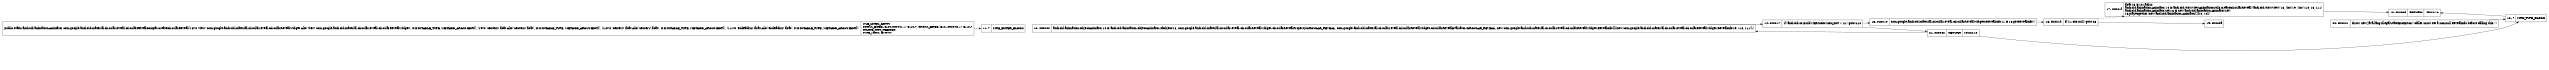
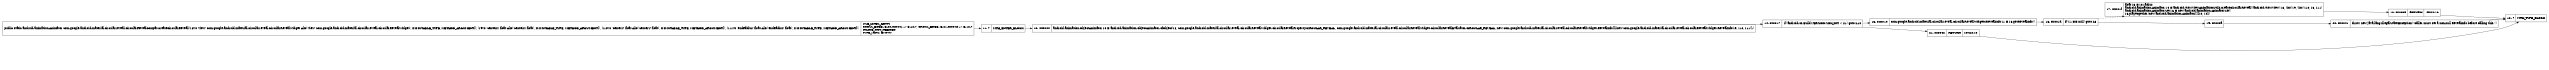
(2474, 14) -> (2472, 17)
none -> (2276, 24)
(1842, 32) -> (1028, 28)
